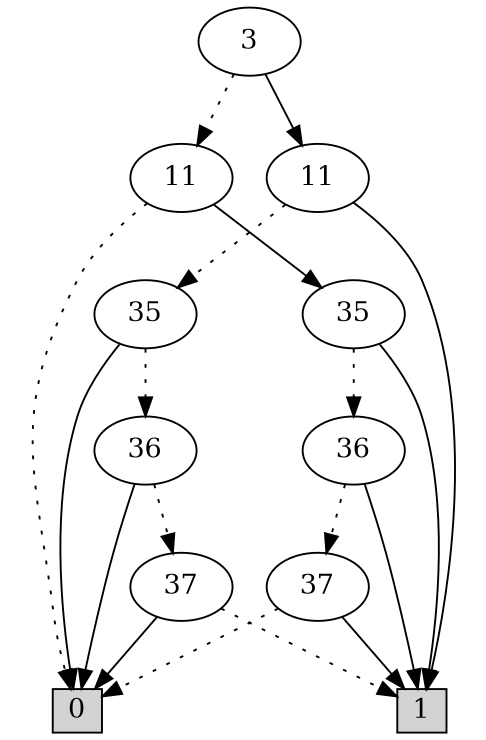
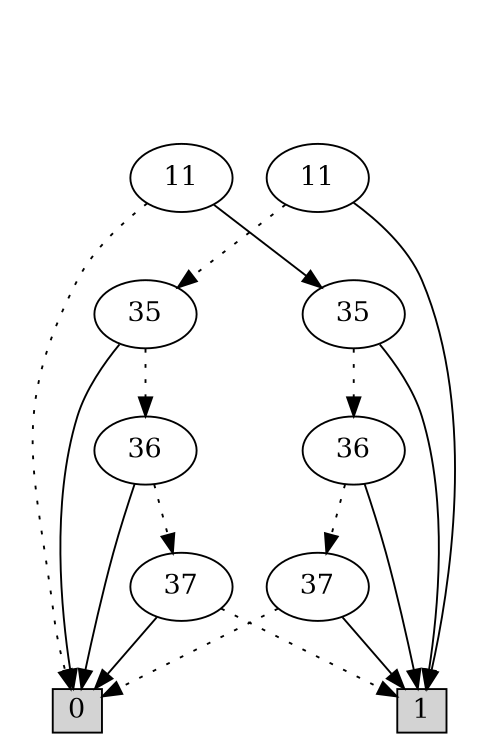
(250, 42) -> none
